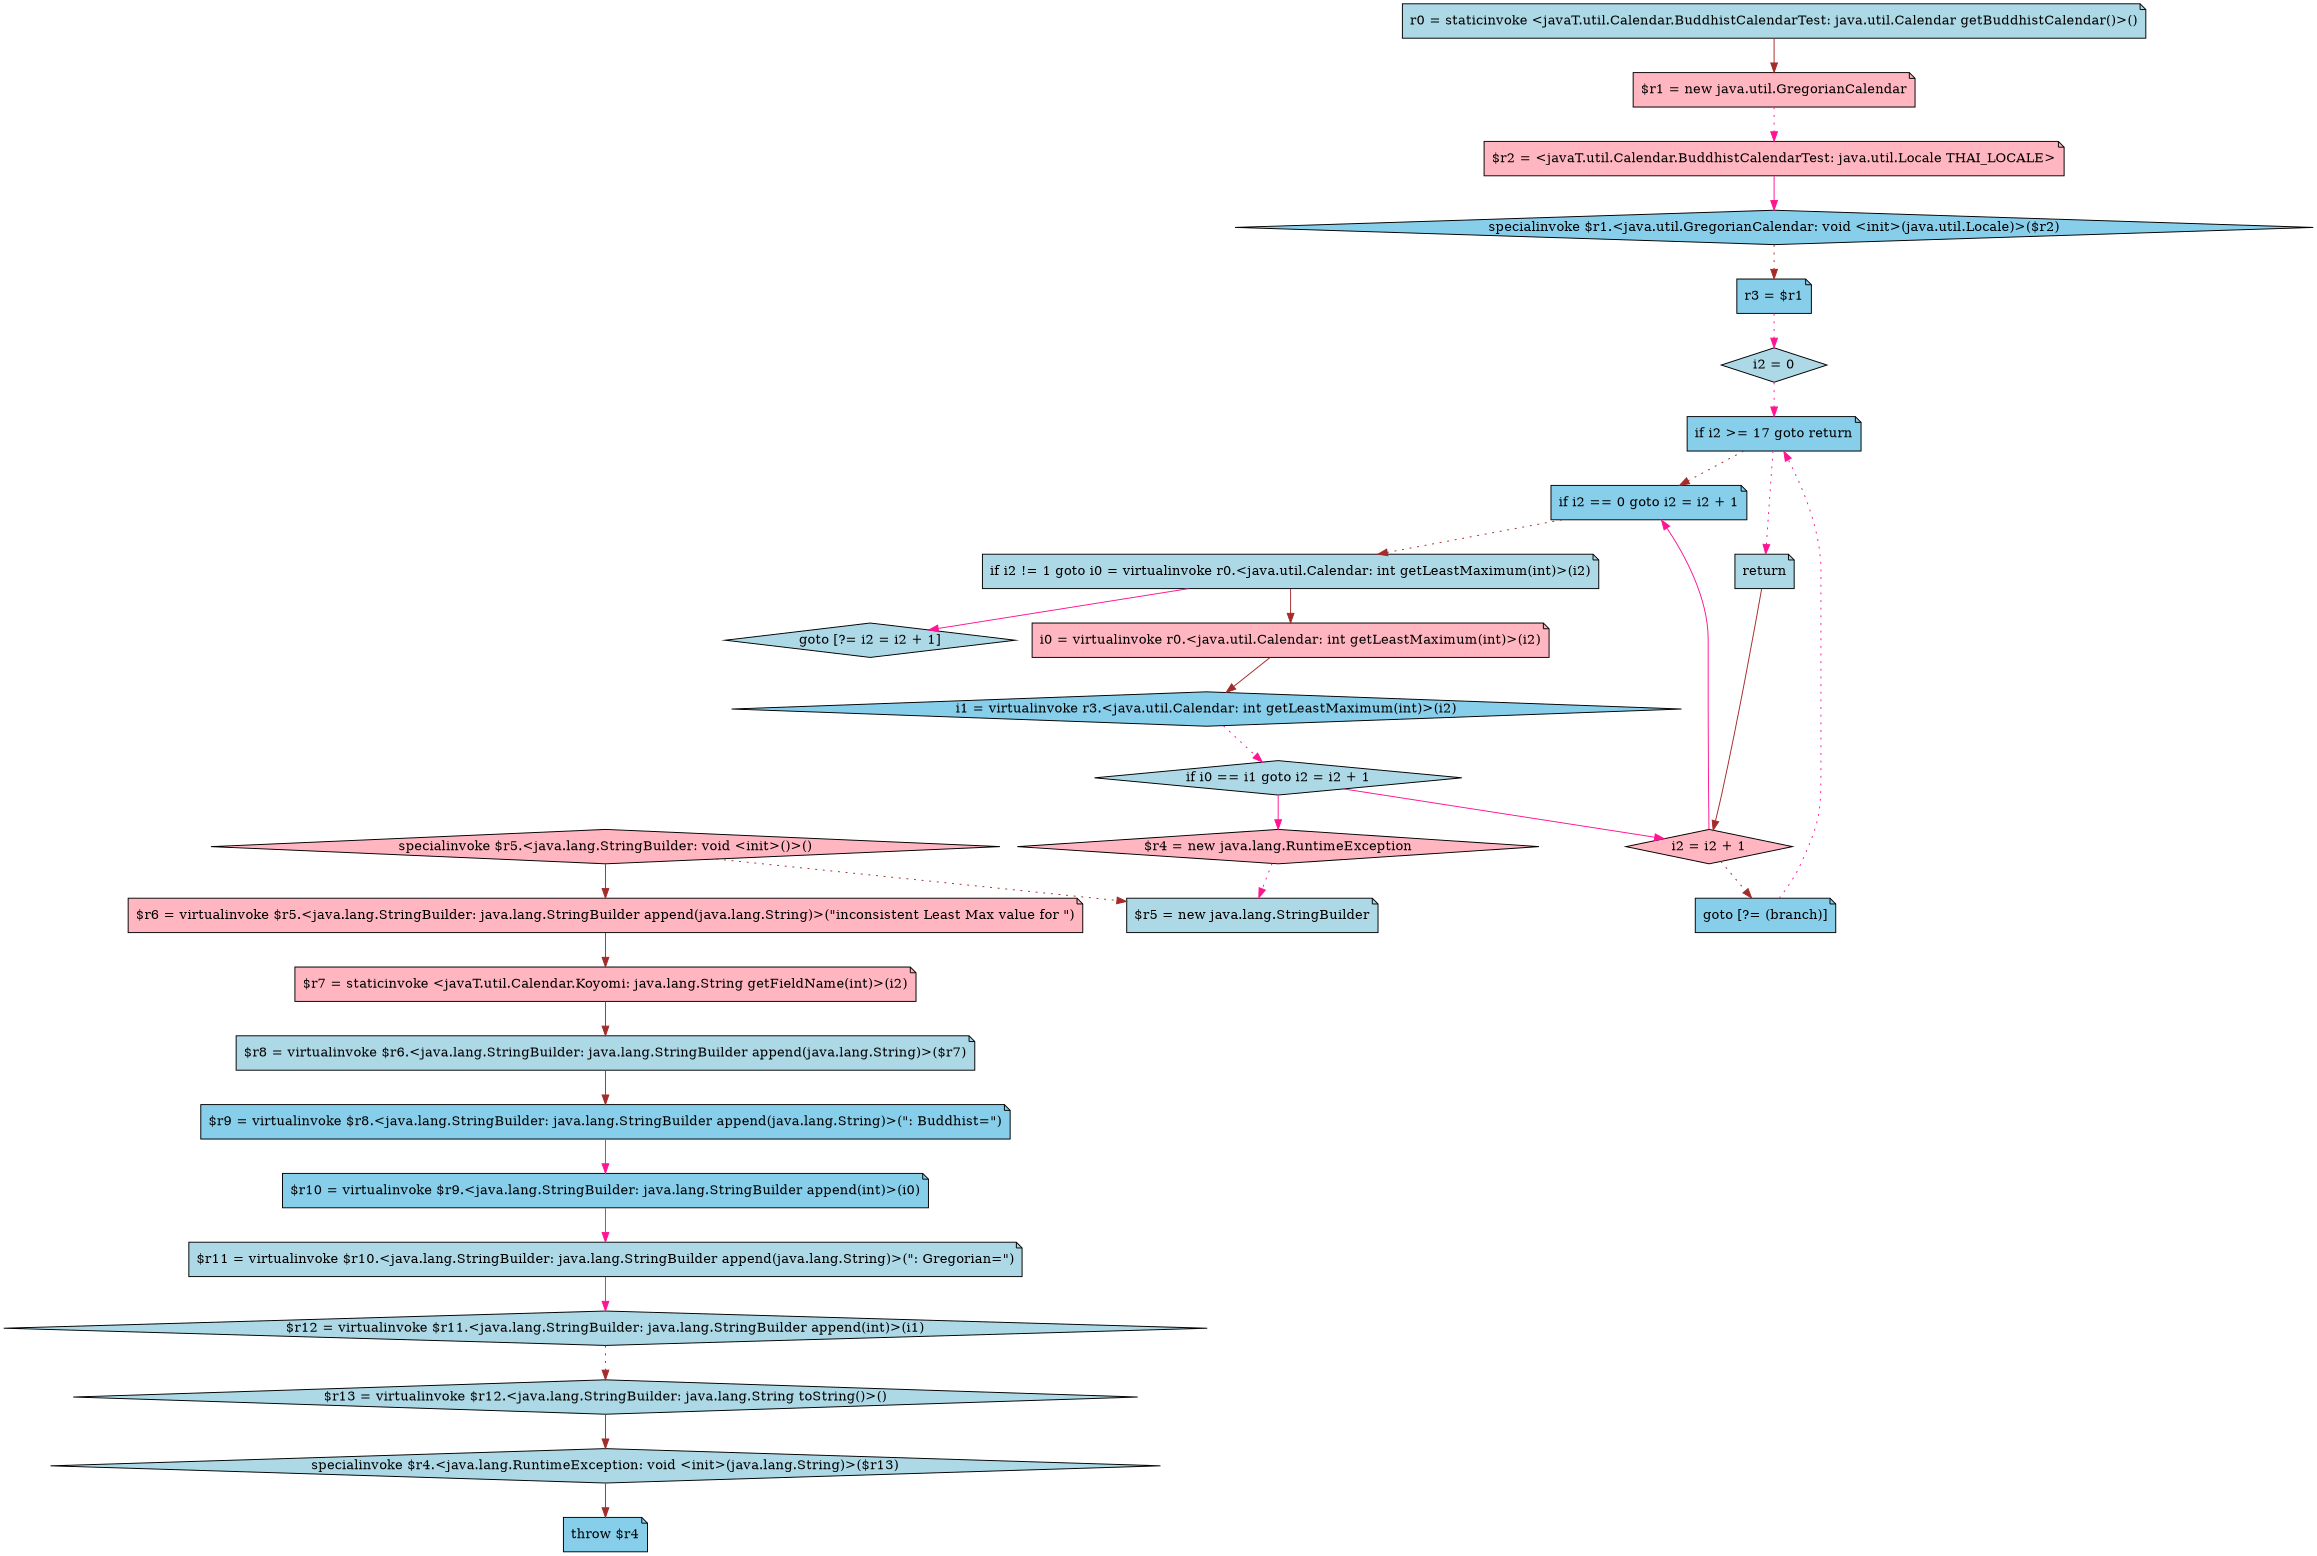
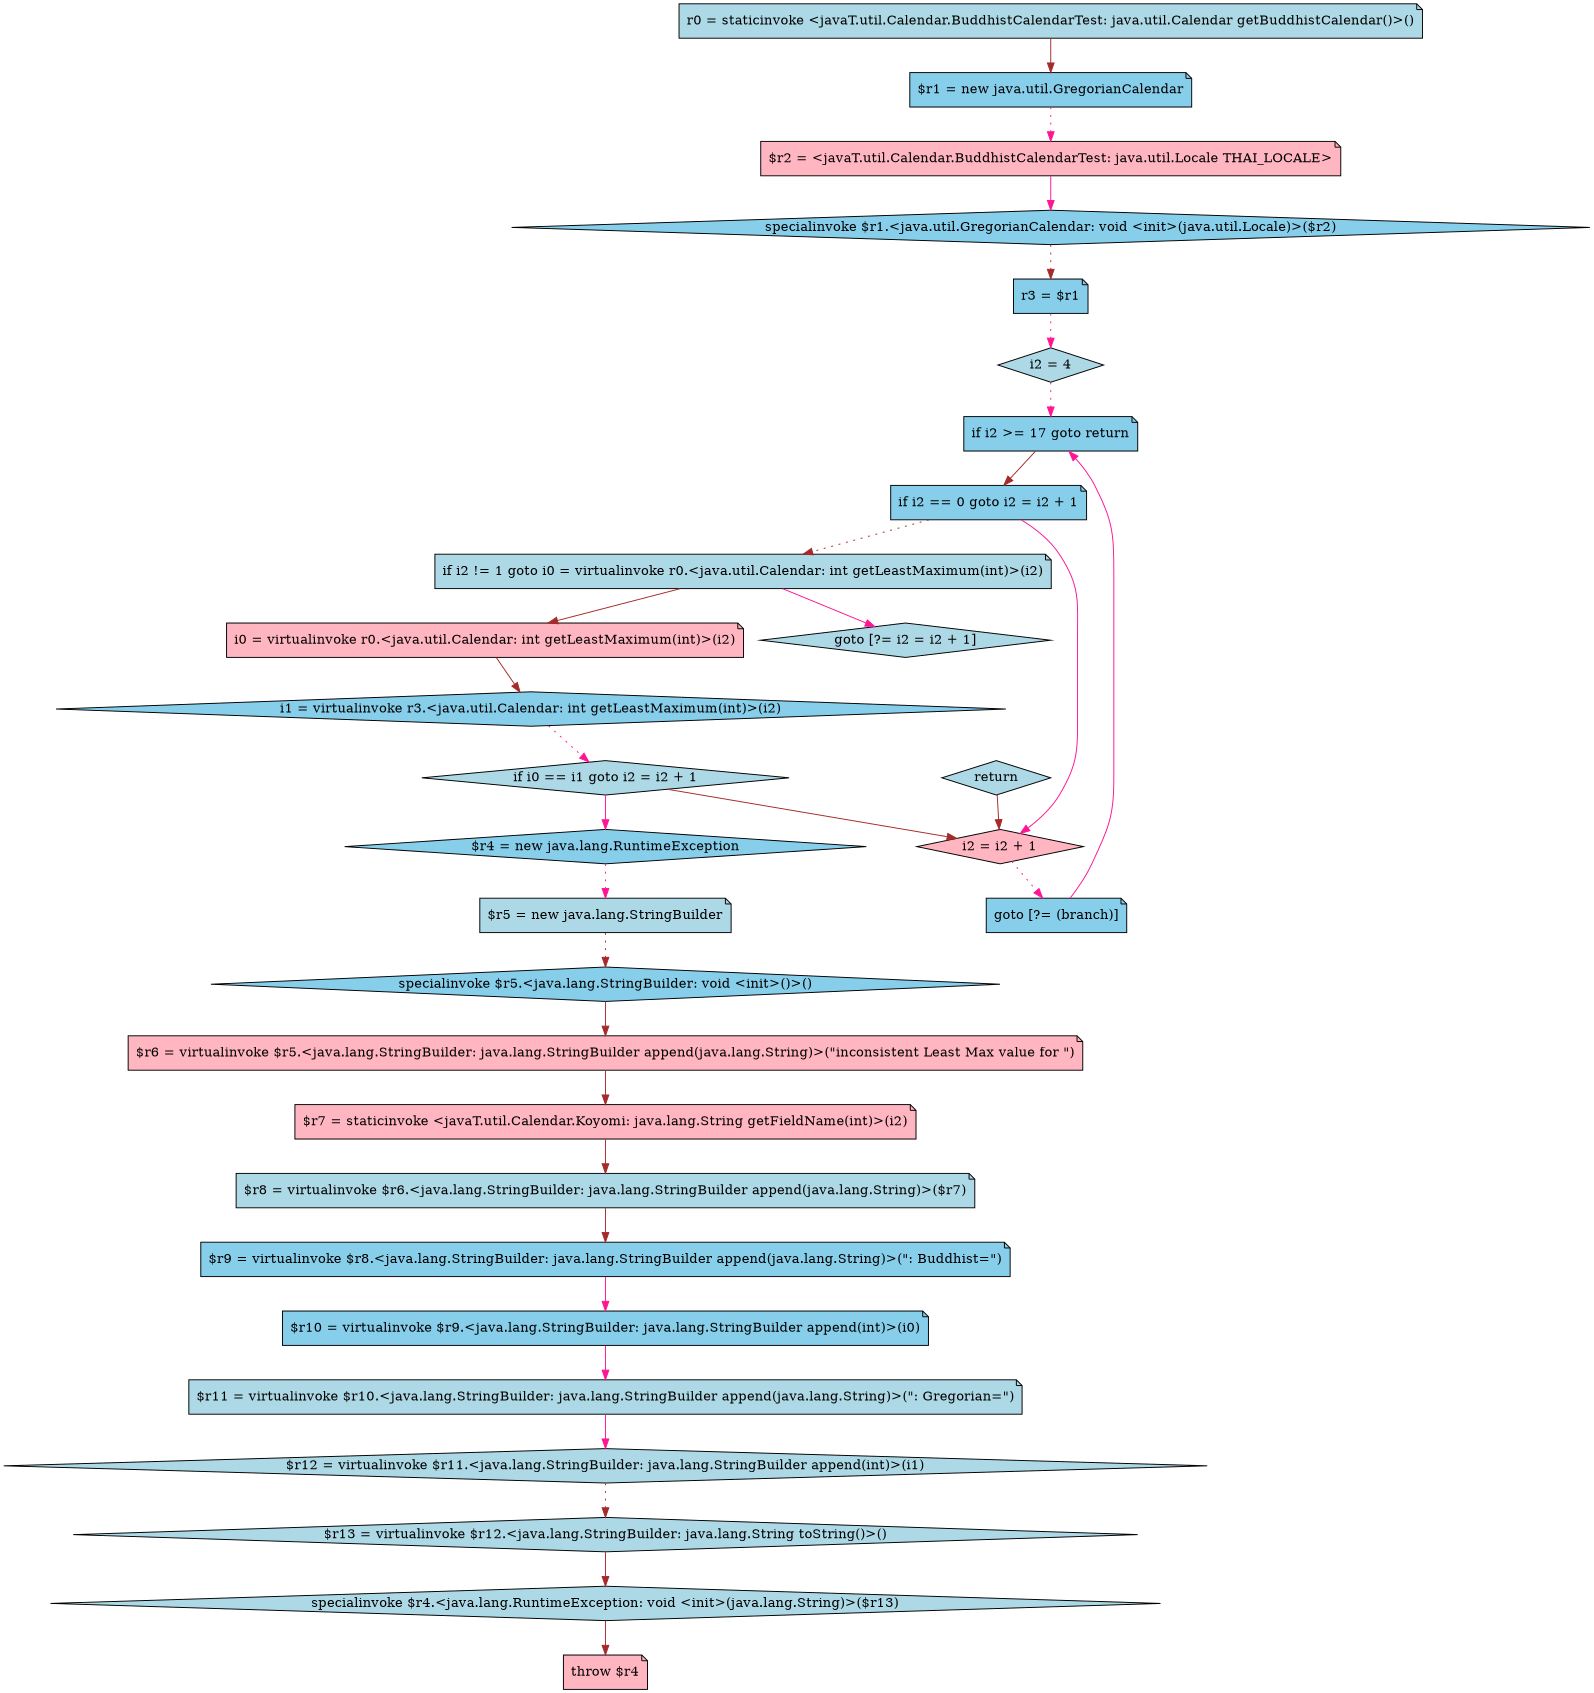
(1774, 90) -> (1051, 90)
(1774, 365) -> (1051, 365)
(1716, 466) -> (1023, 465)
(1770, 498) -> none
(1765, 571) -> (996, 778)
(1708, 674) -> (1077, 671)
(1821, 681) -> (1114, 679)
(1499, 813) -> (807, 813)
(605, 847) -> (605, 984)
(1278, 847) -> (605, 847)
(1733, 876) -> (1024, 876)
(917, 880) -> (605, 945)
(605, 1535) -> (605, 1672)
